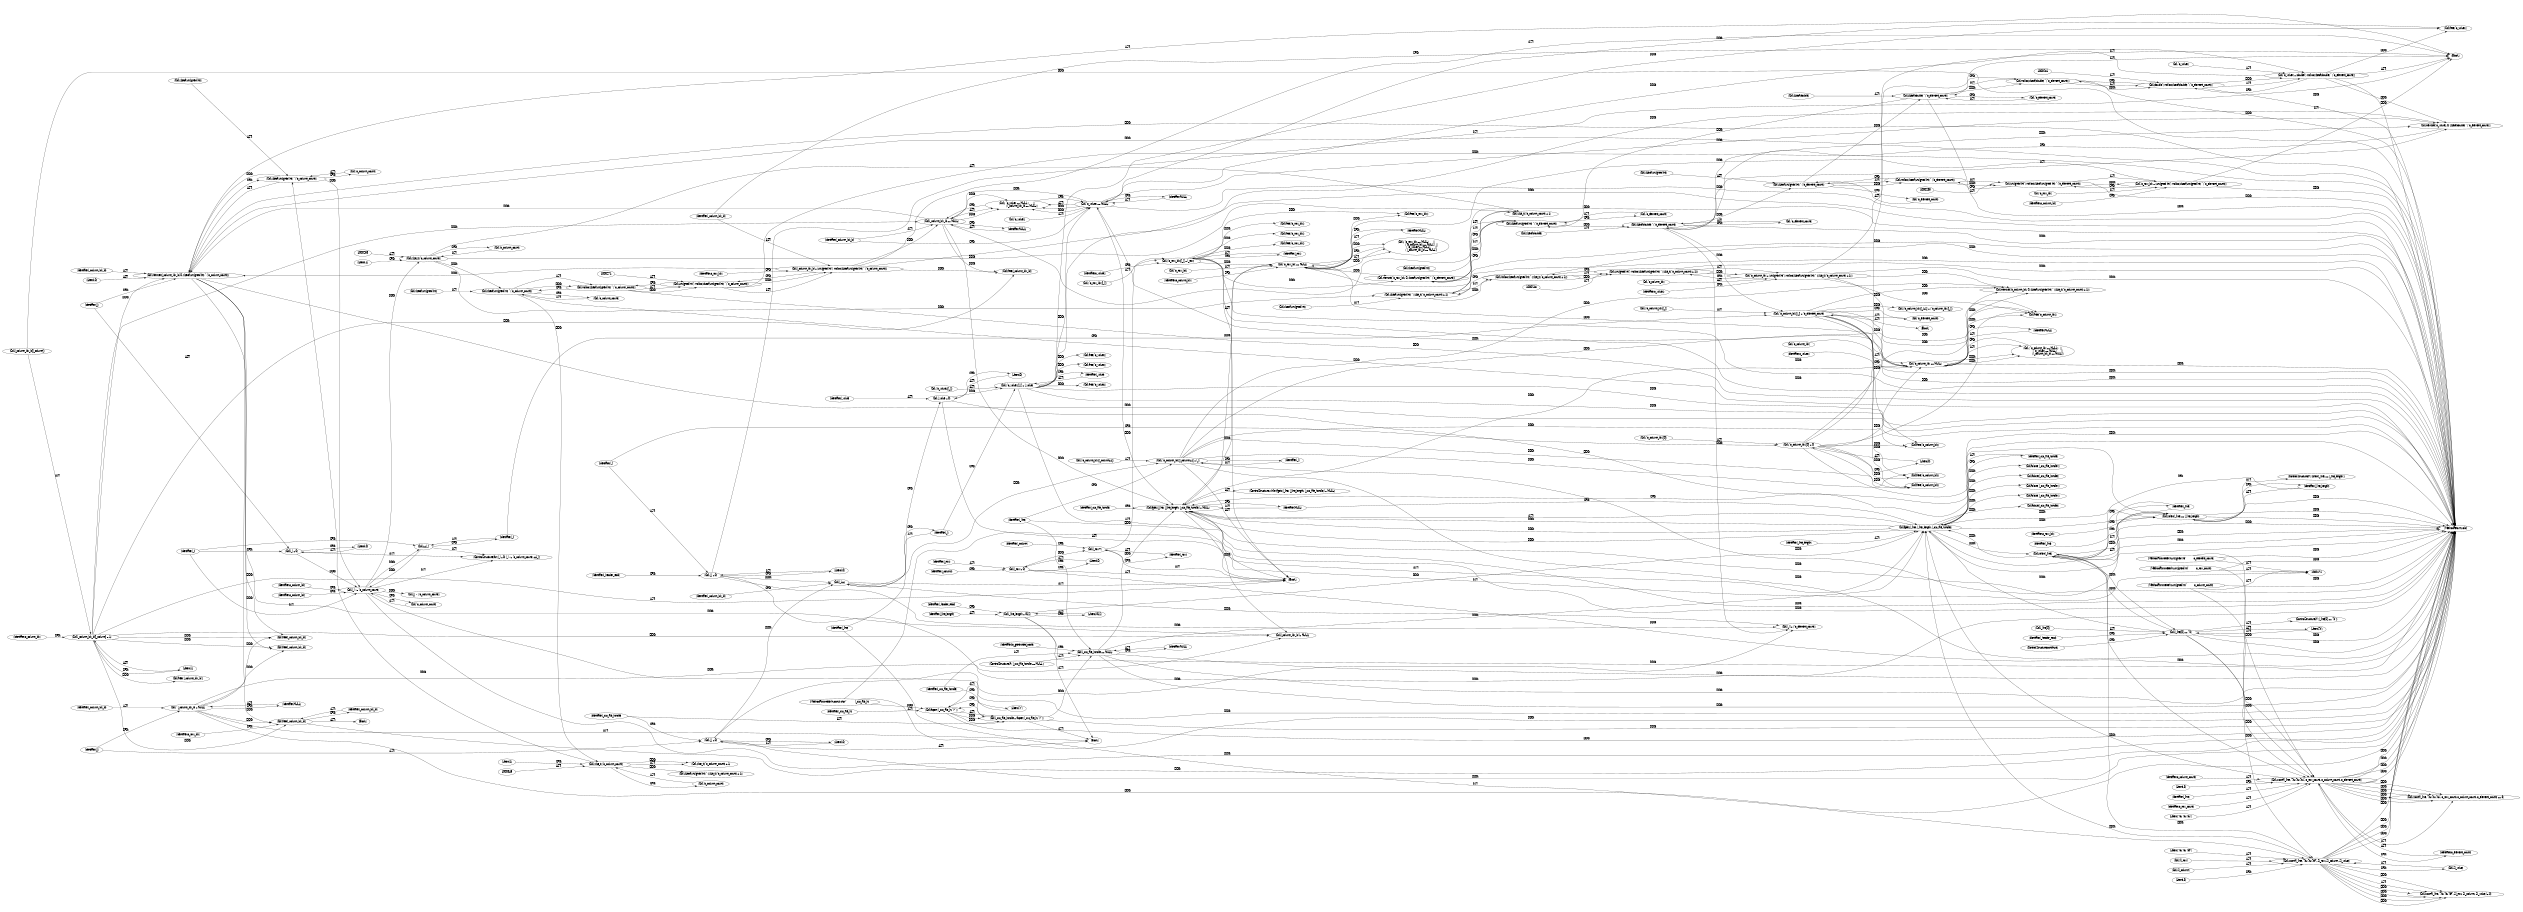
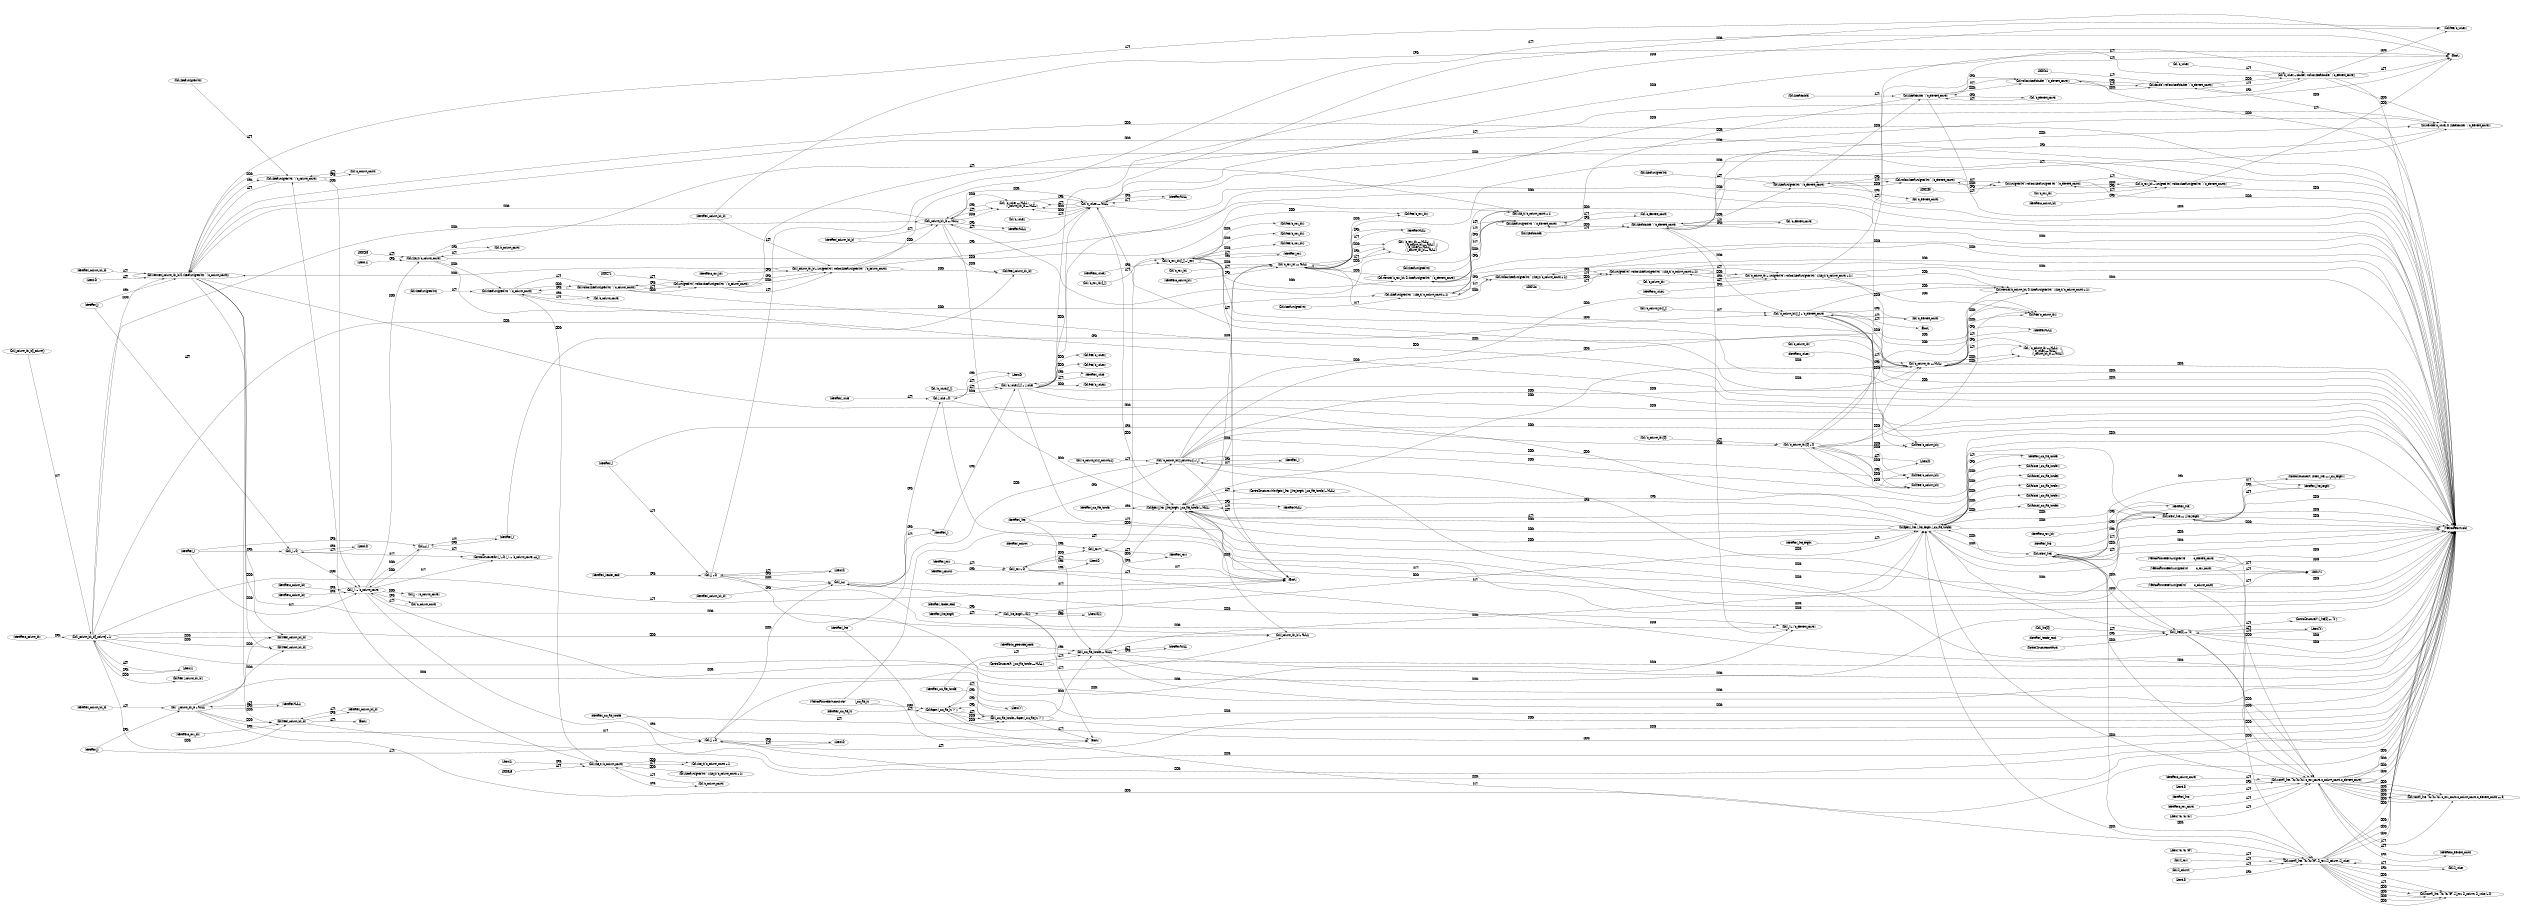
(1296, 72) -> (1323, 700)
(1925, 309) -> none
none -> (1546, 393)
(2317, 477) -> (2317, 477)
(2113, 641) -> (2113, 641)
